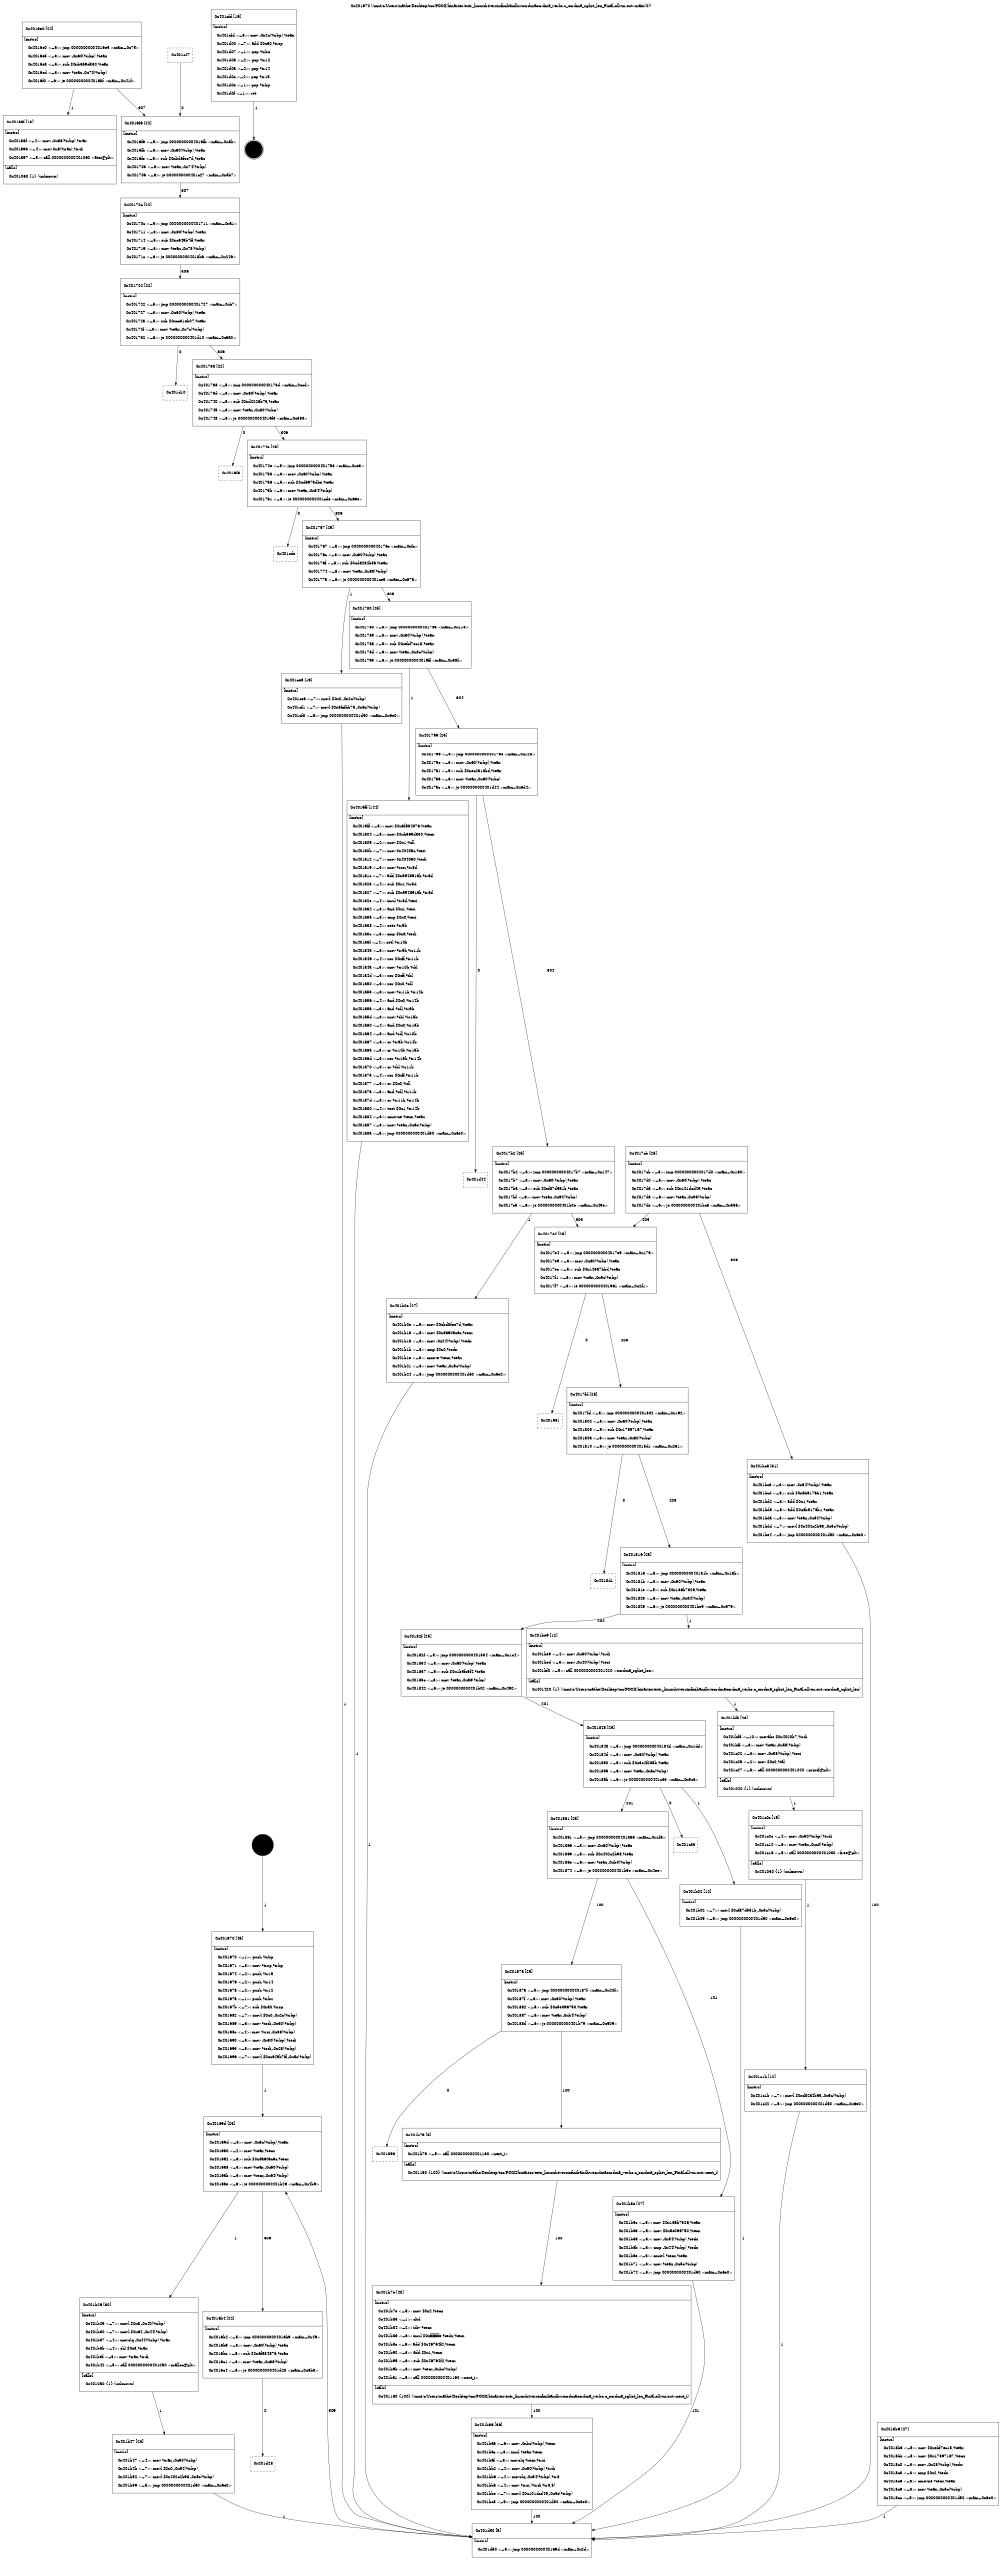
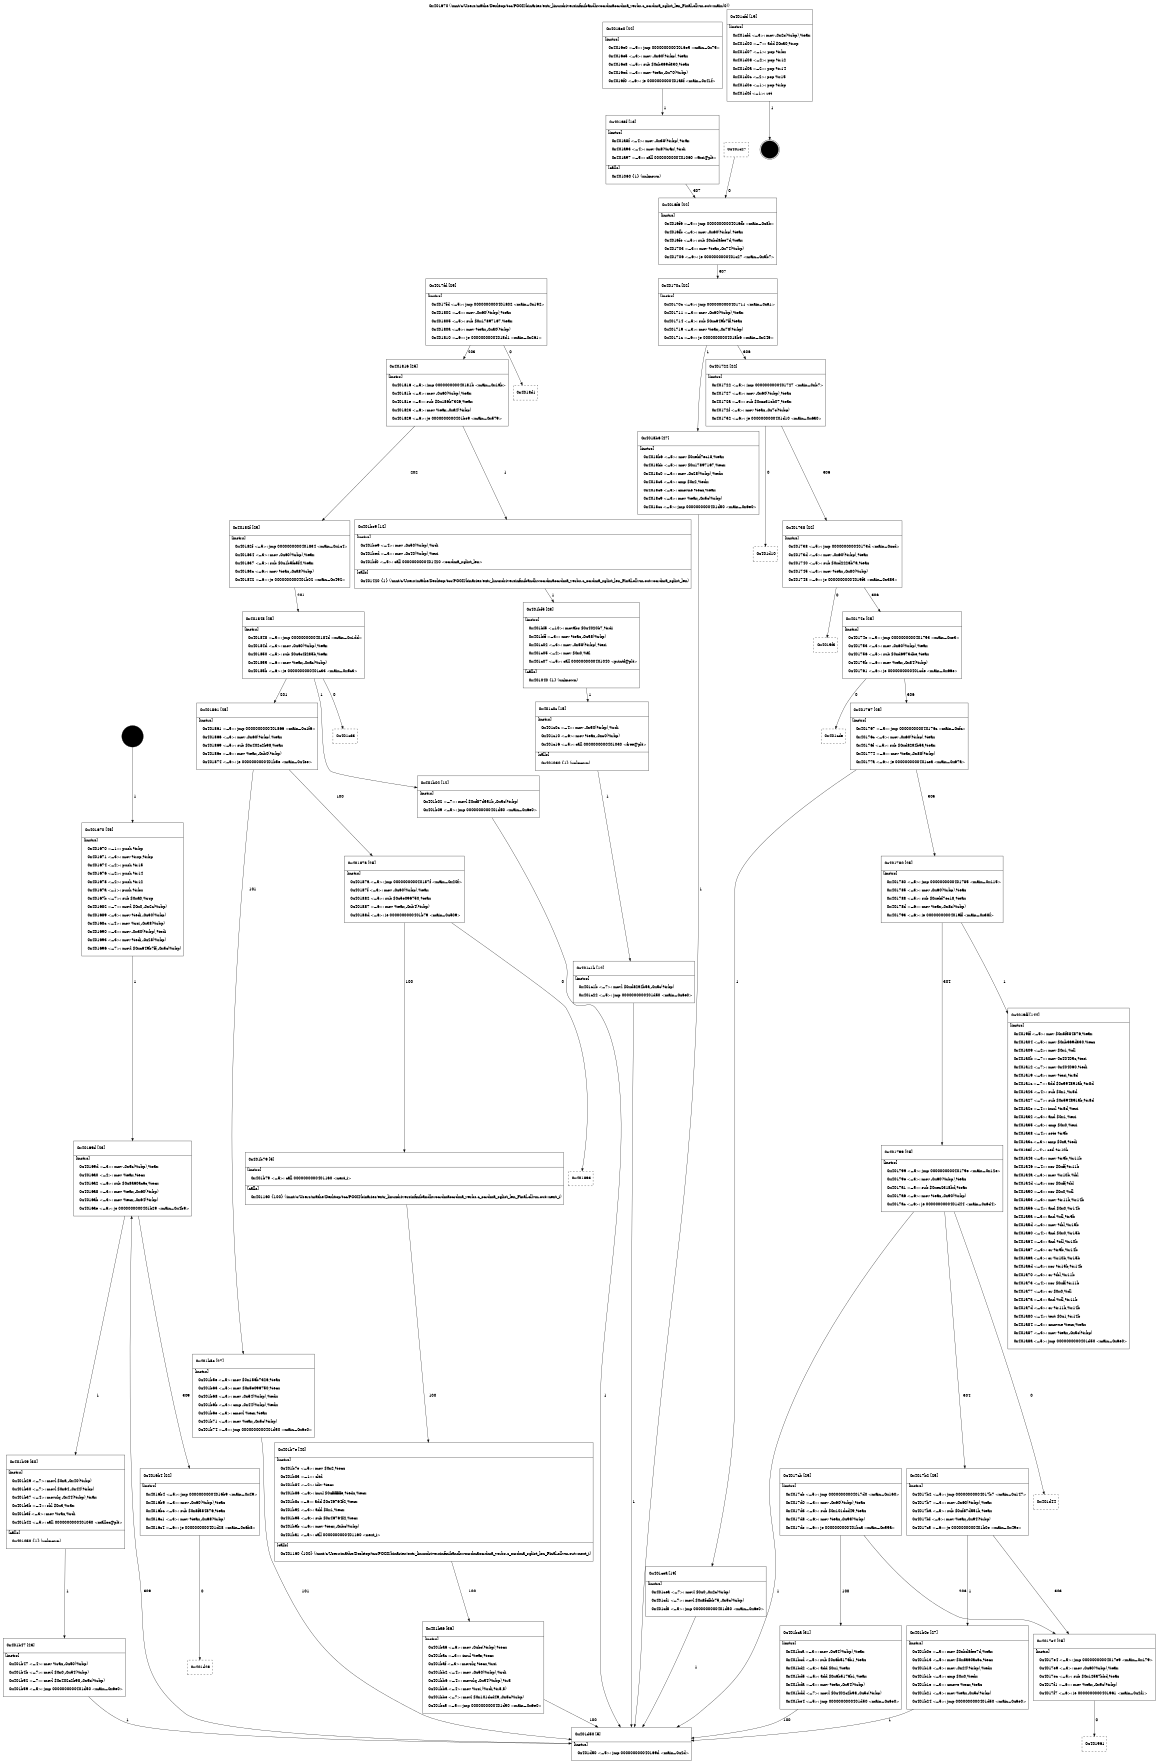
(130, 102) -> (690, 190)
none -> (700, 387)
(734, 1260) -> (845, 1591)
(611, 1339) -> none
(355, 1883) -> (772, 1467)
